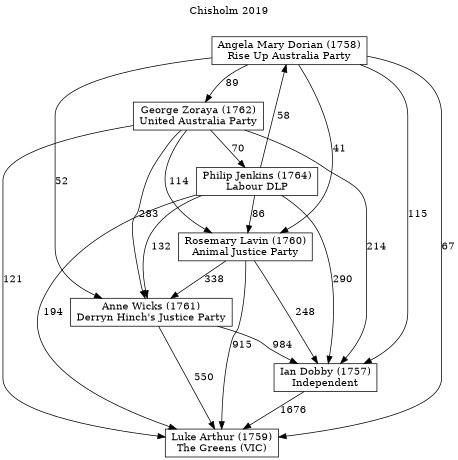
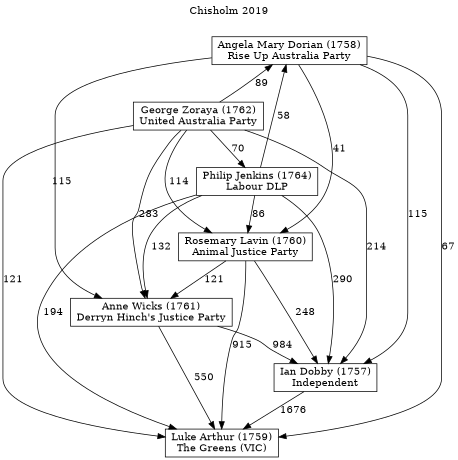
(226, 77) -> (243, 86)
(62, 181) -> (62, 181)
(215, 280) -> (215, 280)
